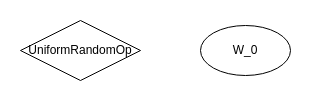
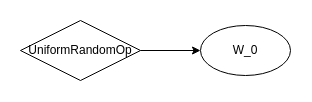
none -> (167, 51)
